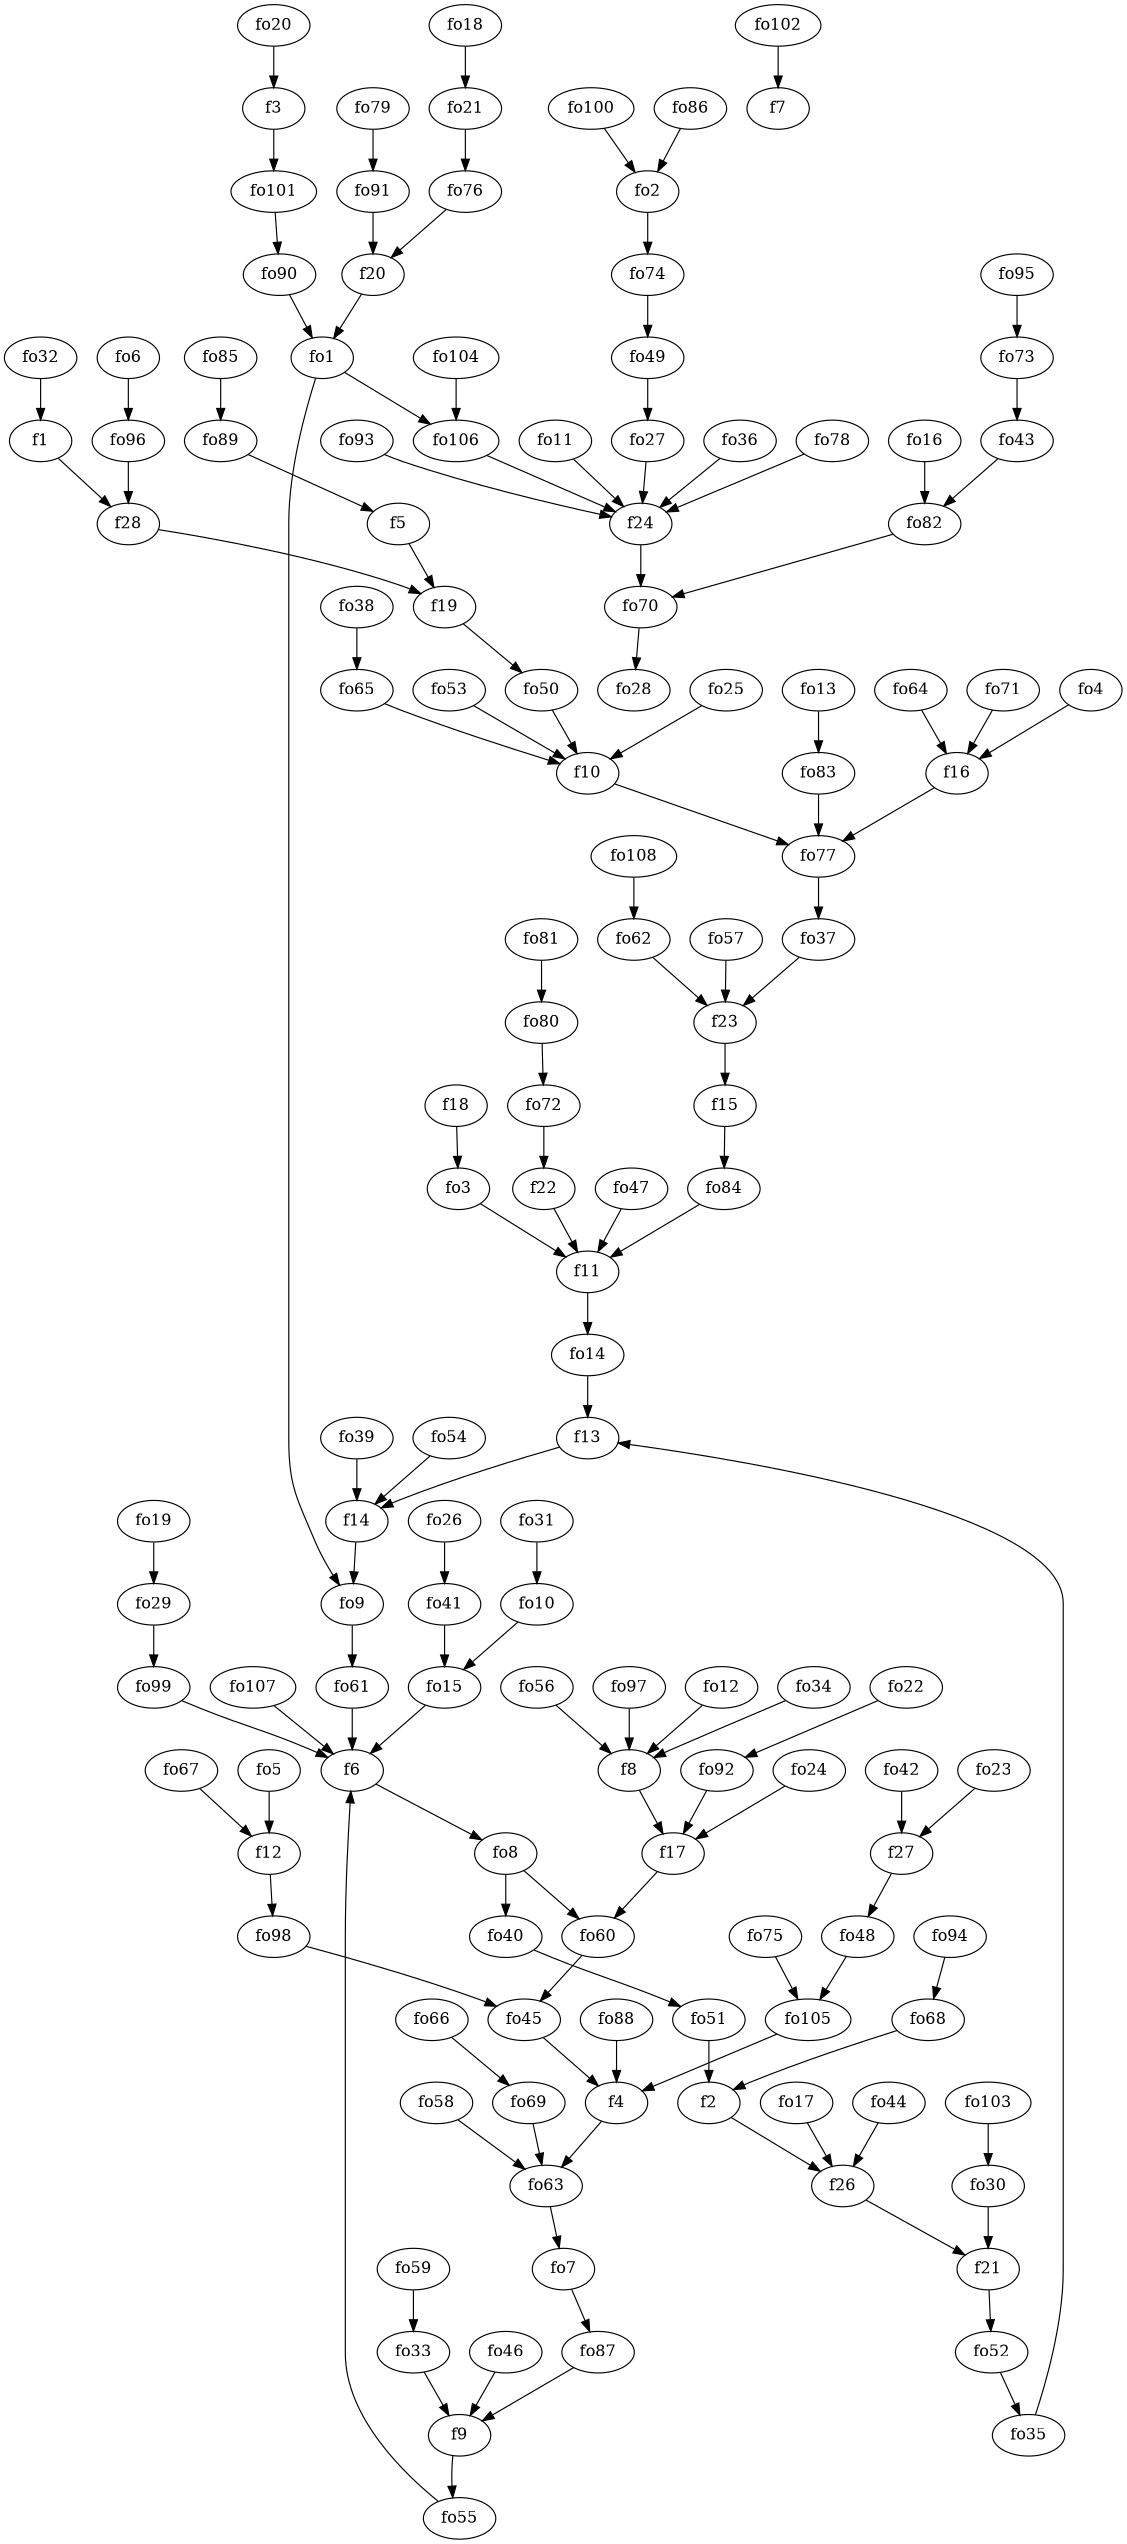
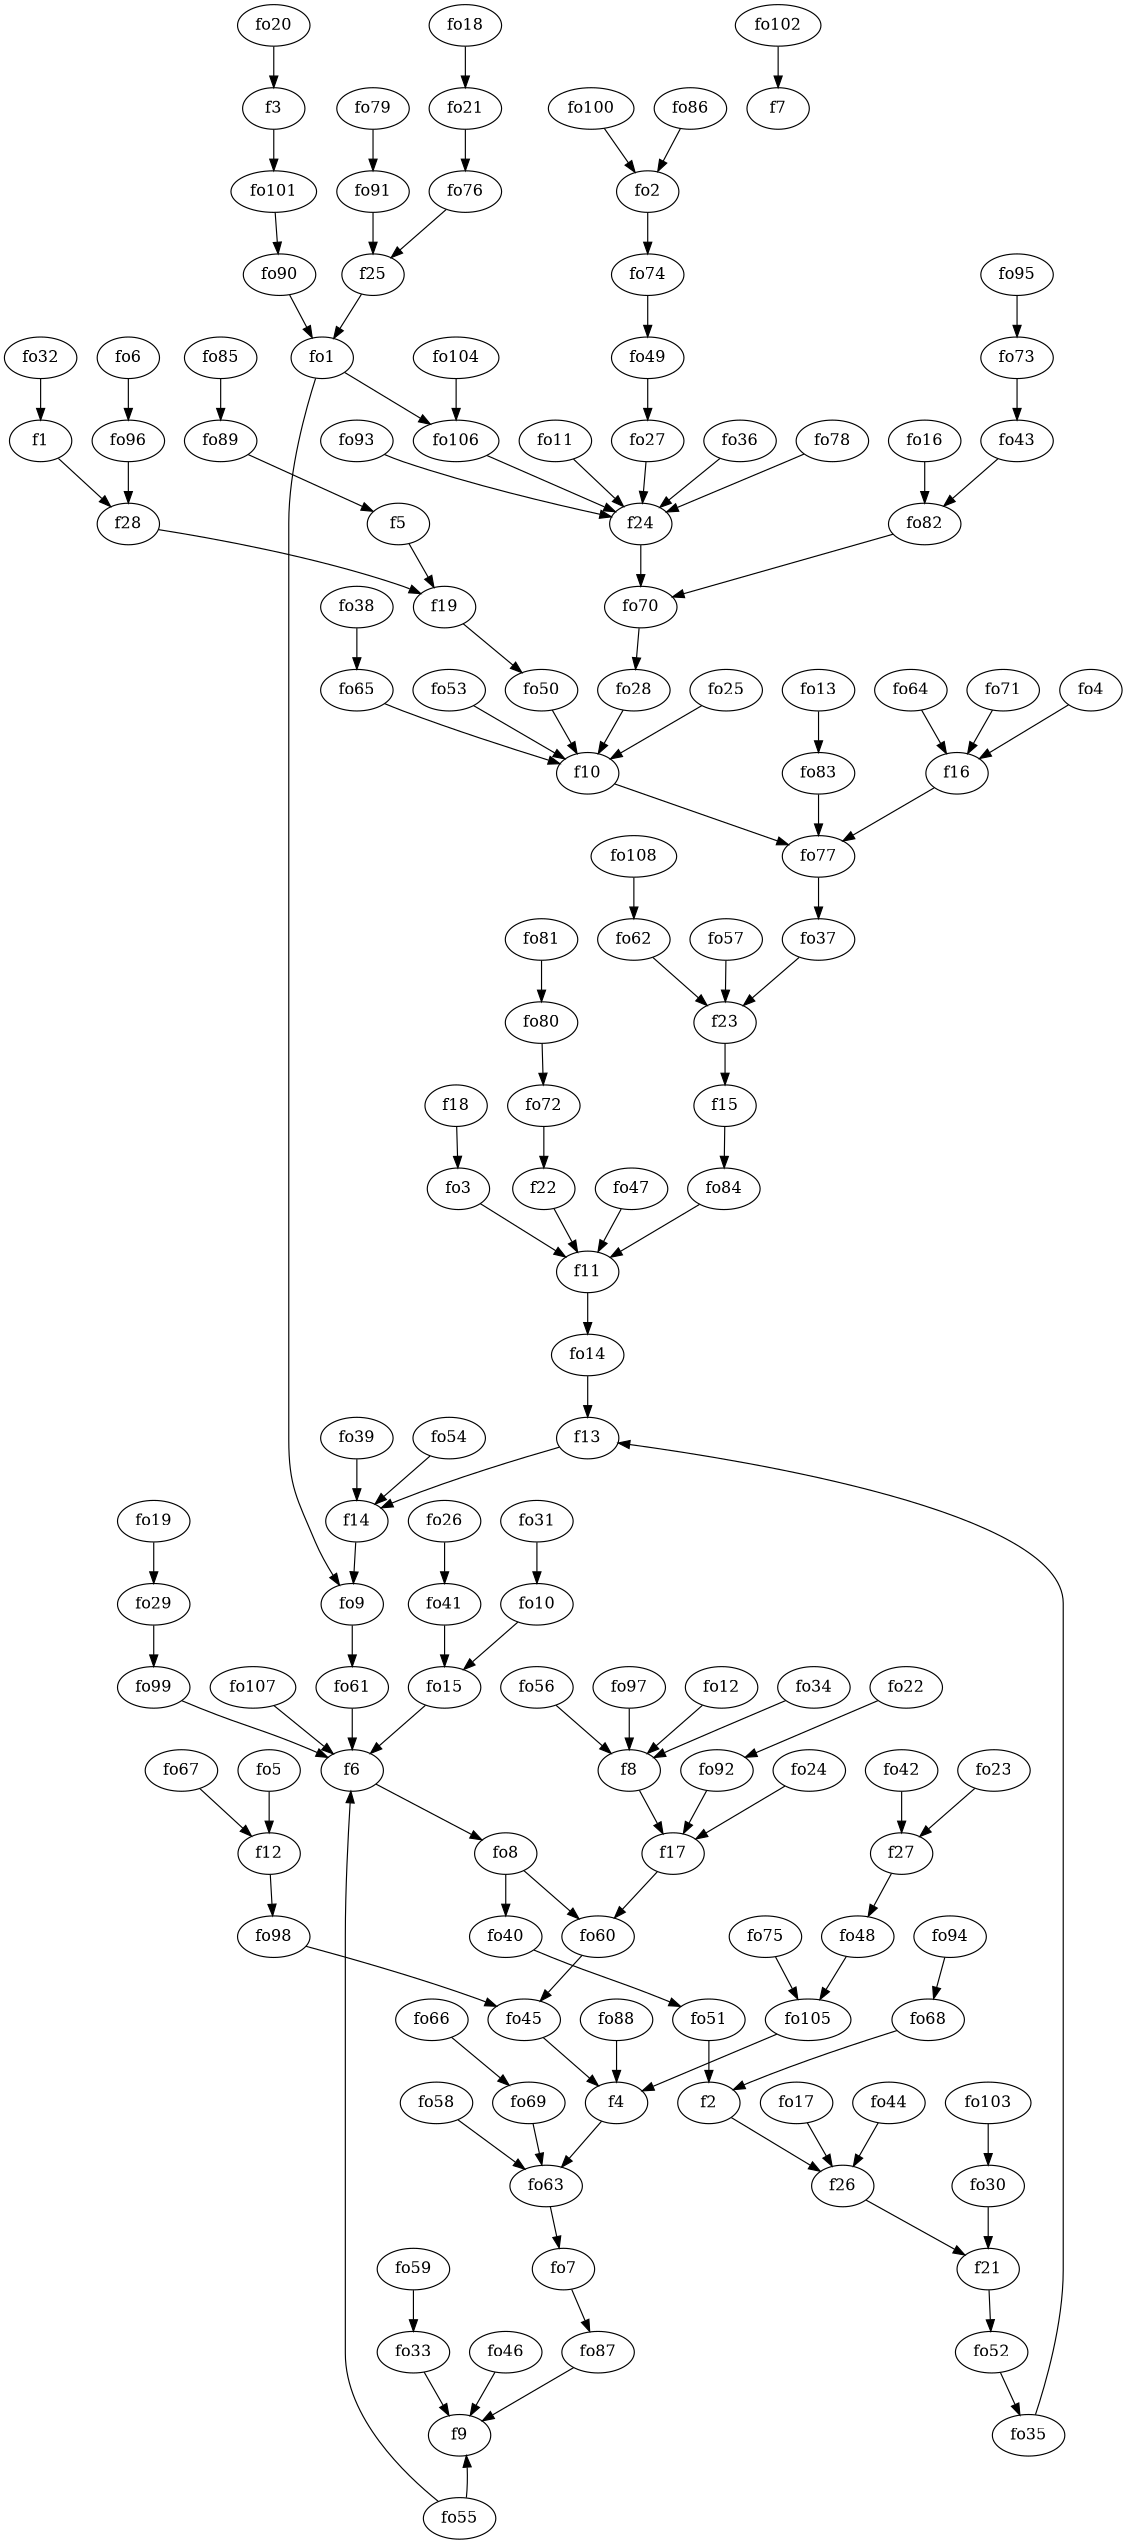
(373, 275) -> (373, 275)
none -> (614, 727)
(452, 2471) -> (467, 2483)
